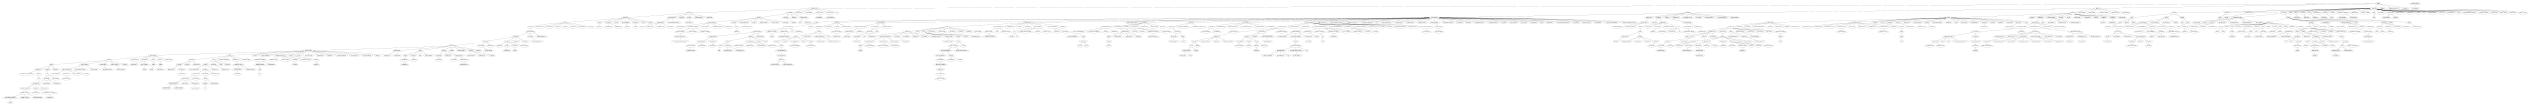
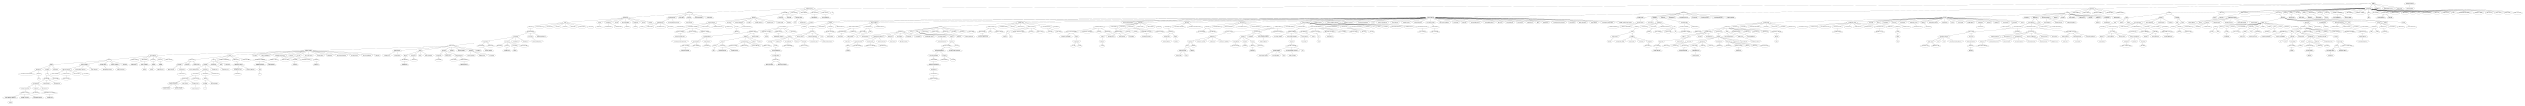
none -> (904, 41)
